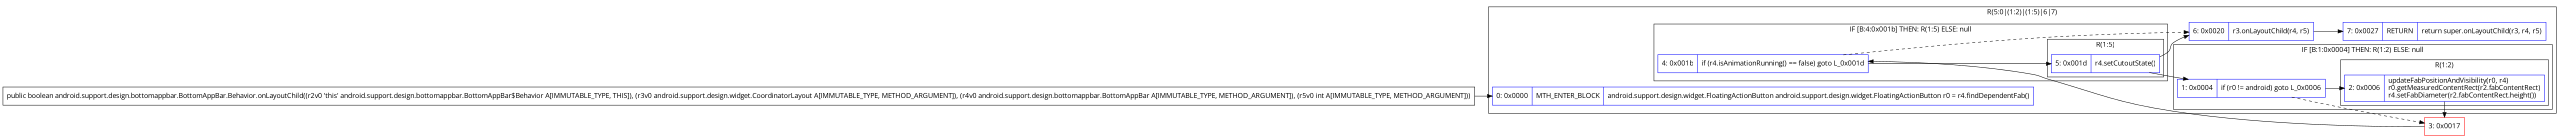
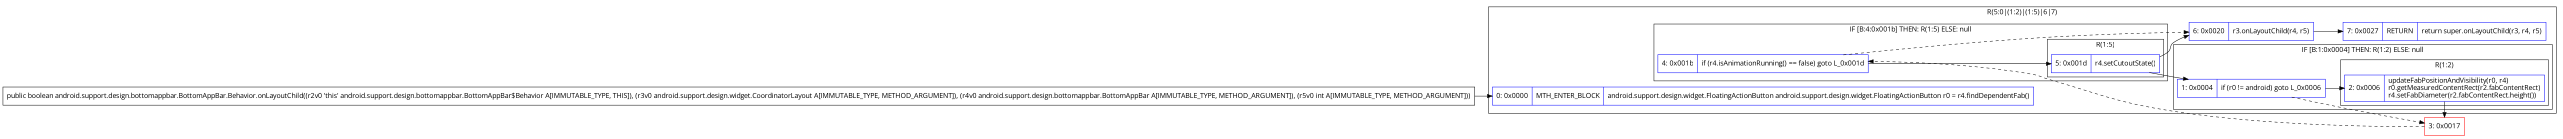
(2147, 107) -> (2147, 107)
